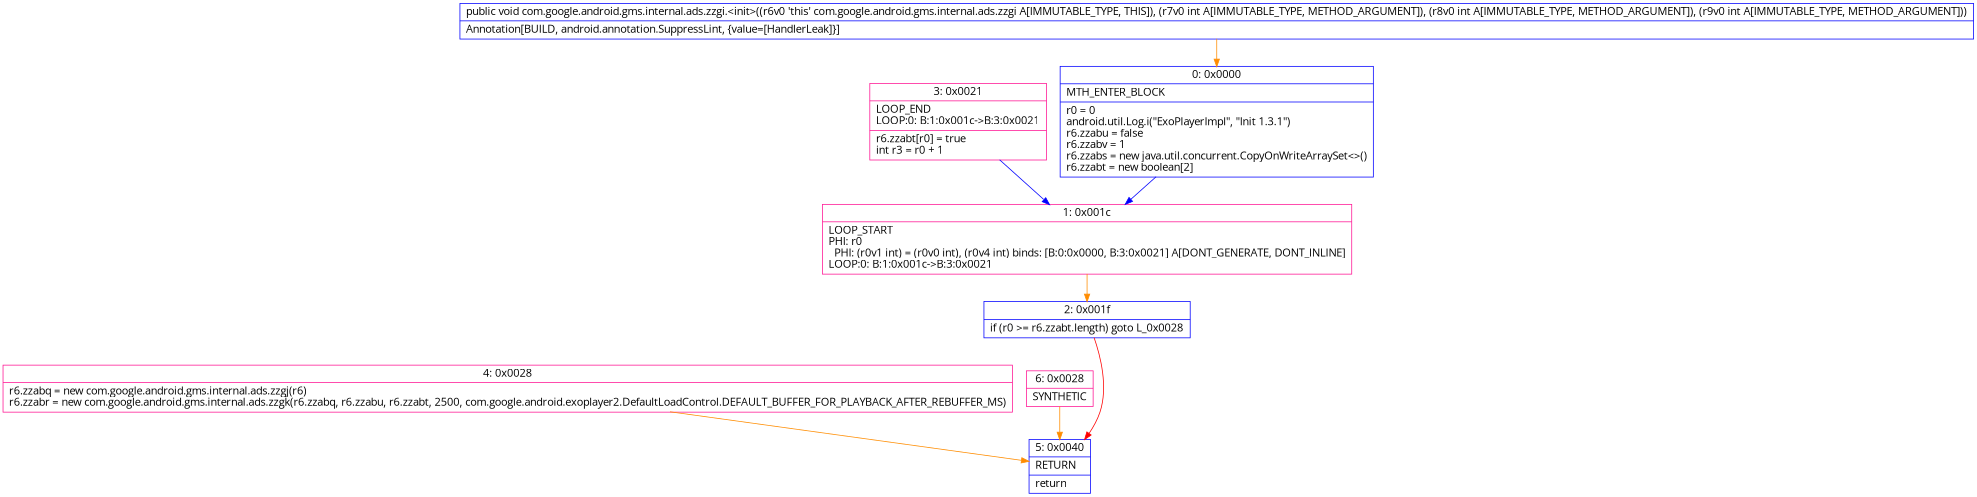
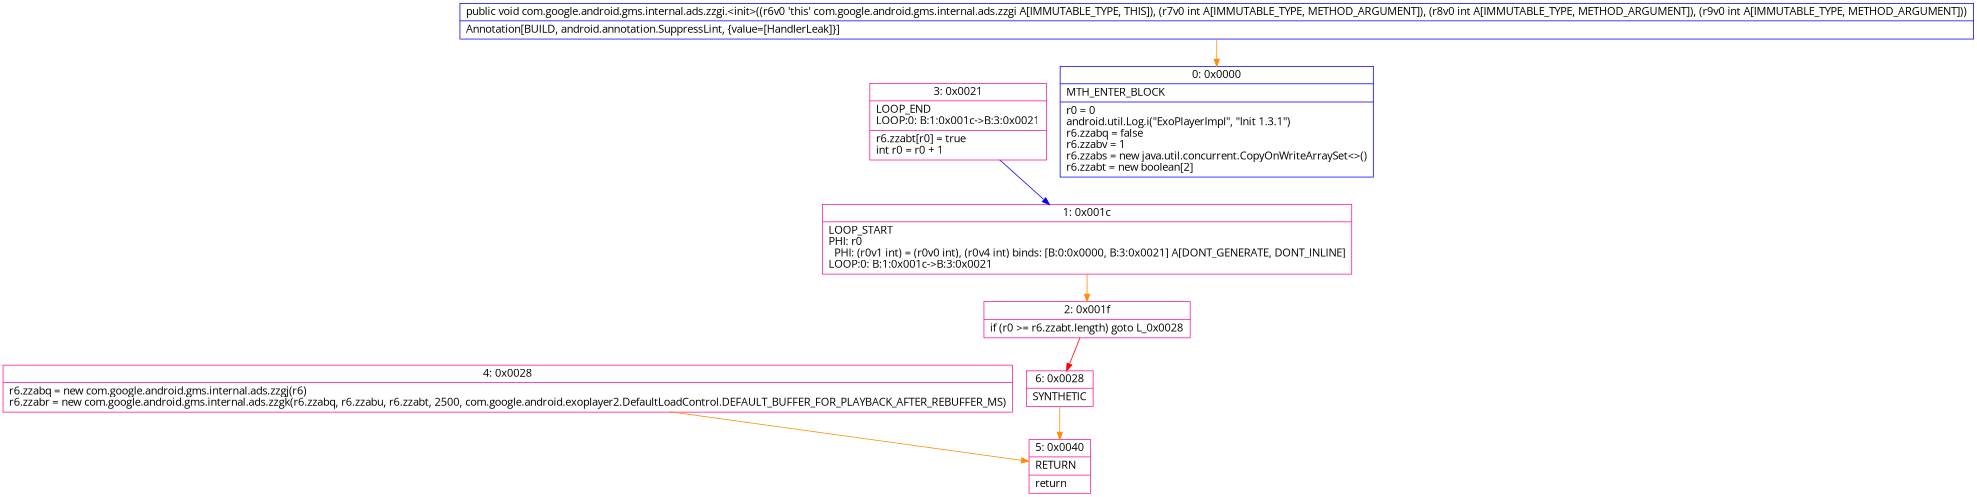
(1105, 133) -> (1105, 133)
(910, 151) -> (910, 151)
(1143, 188) -> none
(1087, 320) -> (1087, 320)
(1103, 386) -> (1075, 351)
(1060, 466) -> (1060, 466)
